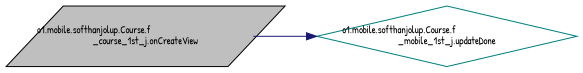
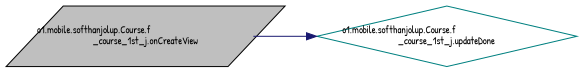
(447, 36) -> (447, 36)
